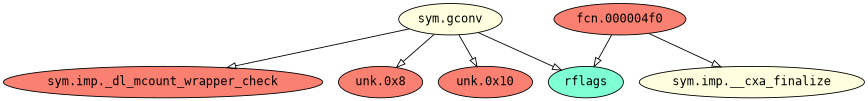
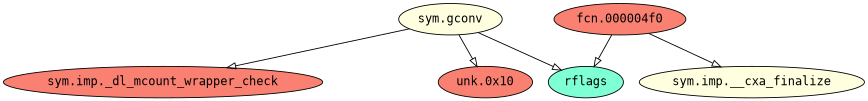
(381, 82) -> none
